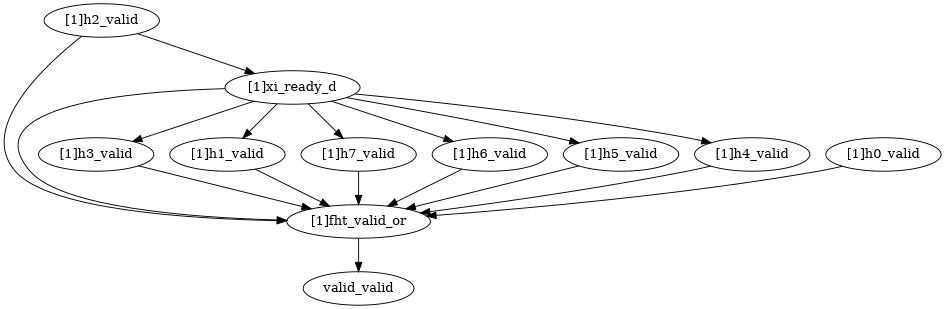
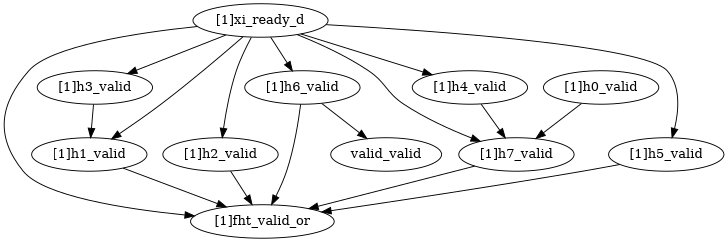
(192, 52) -> (233, 81)
(220, 186) -> (92, 116)
(571, 191) -> (490, 117)
(640, 196) -> (562, 118)
(359, 250) -> (340, 118)
